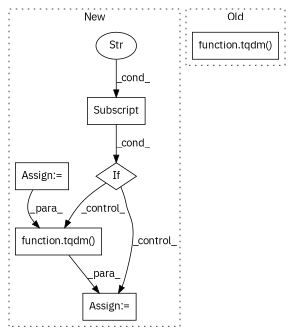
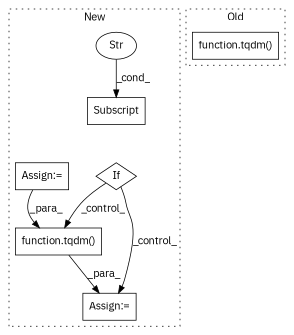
(116, 140) -> none
